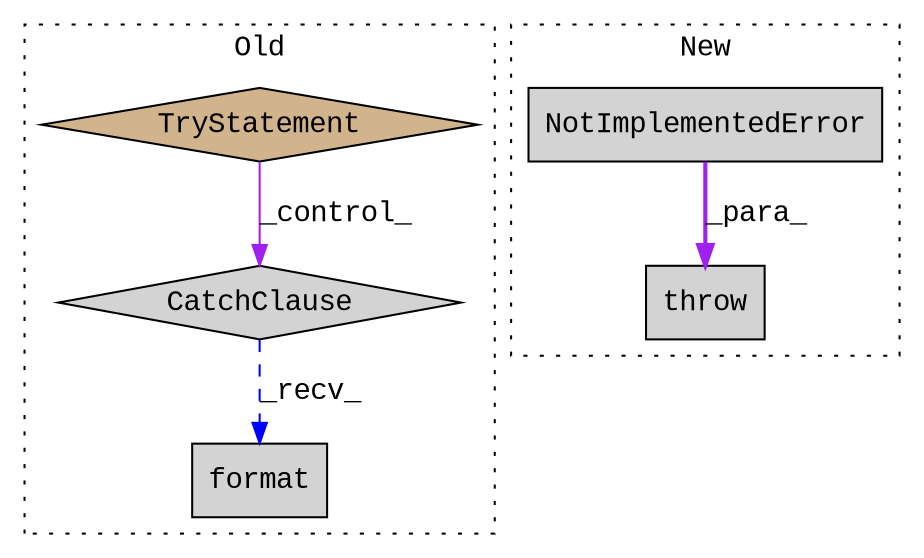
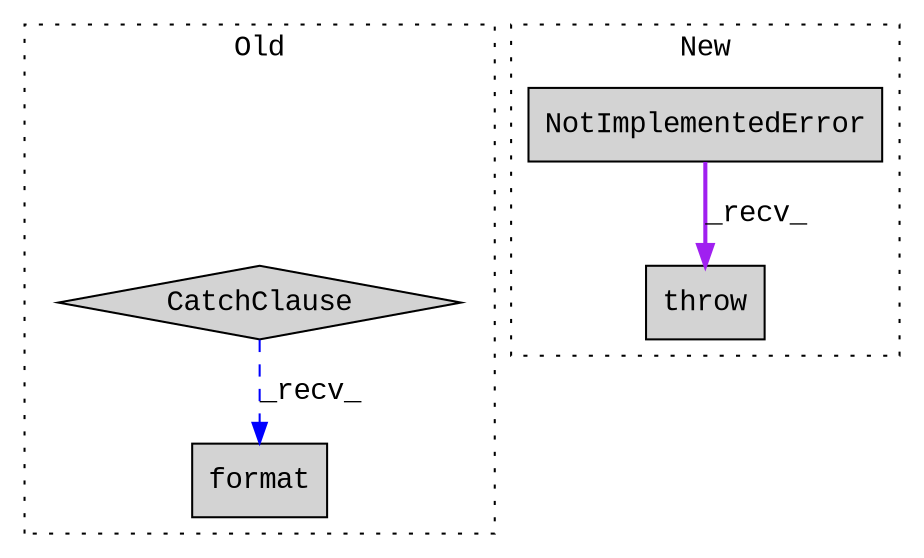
(260, 125) -> none
(756, 214) -> (756, 214)
